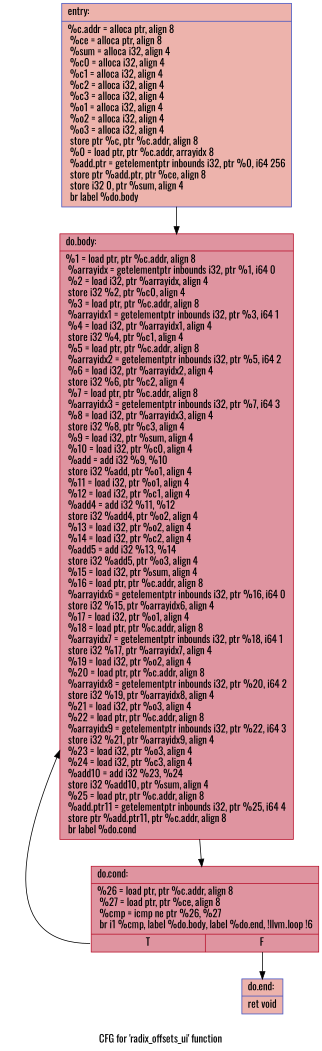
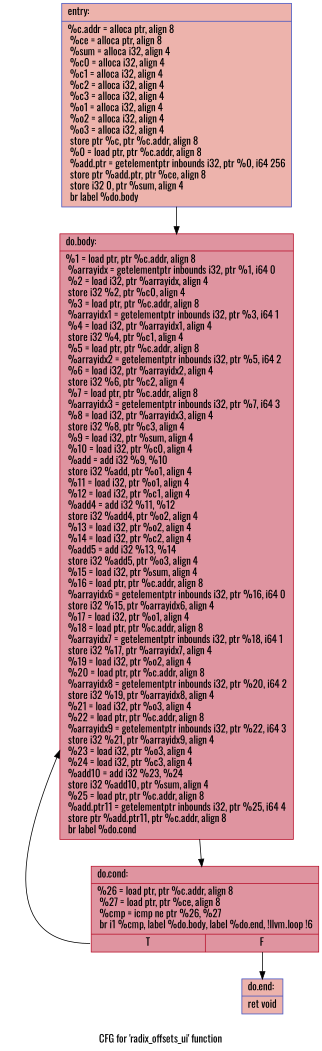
(141, 153) -> (135, 153)
